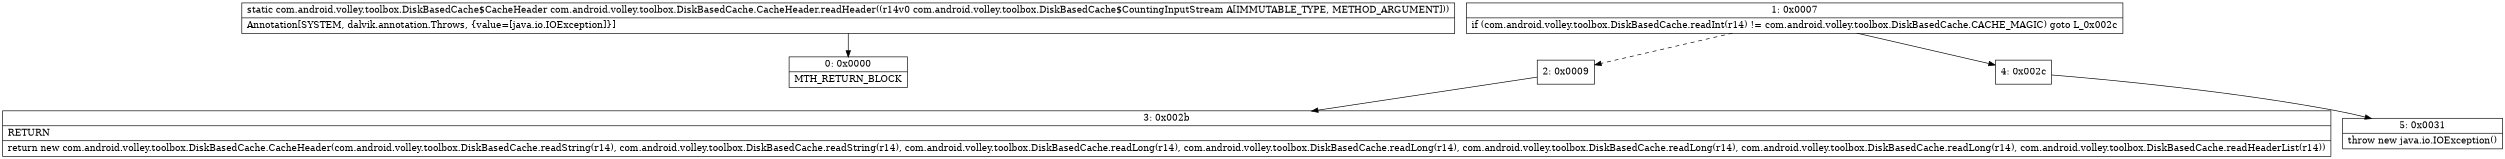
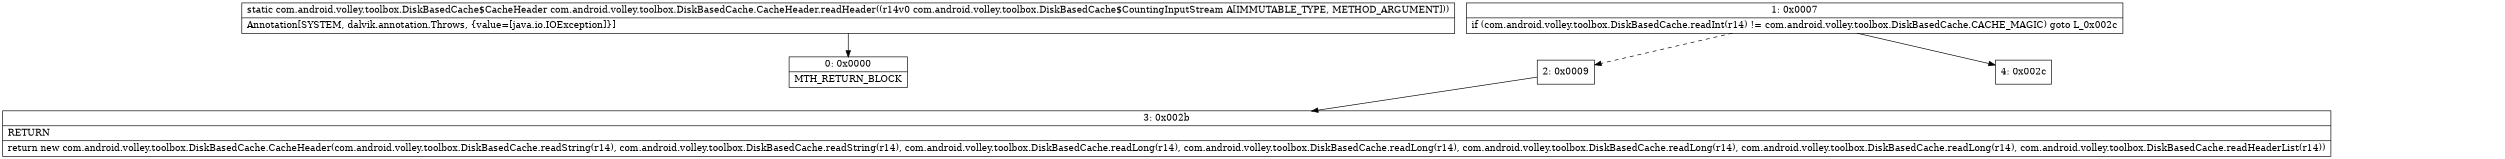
(2423, 134) -> none
